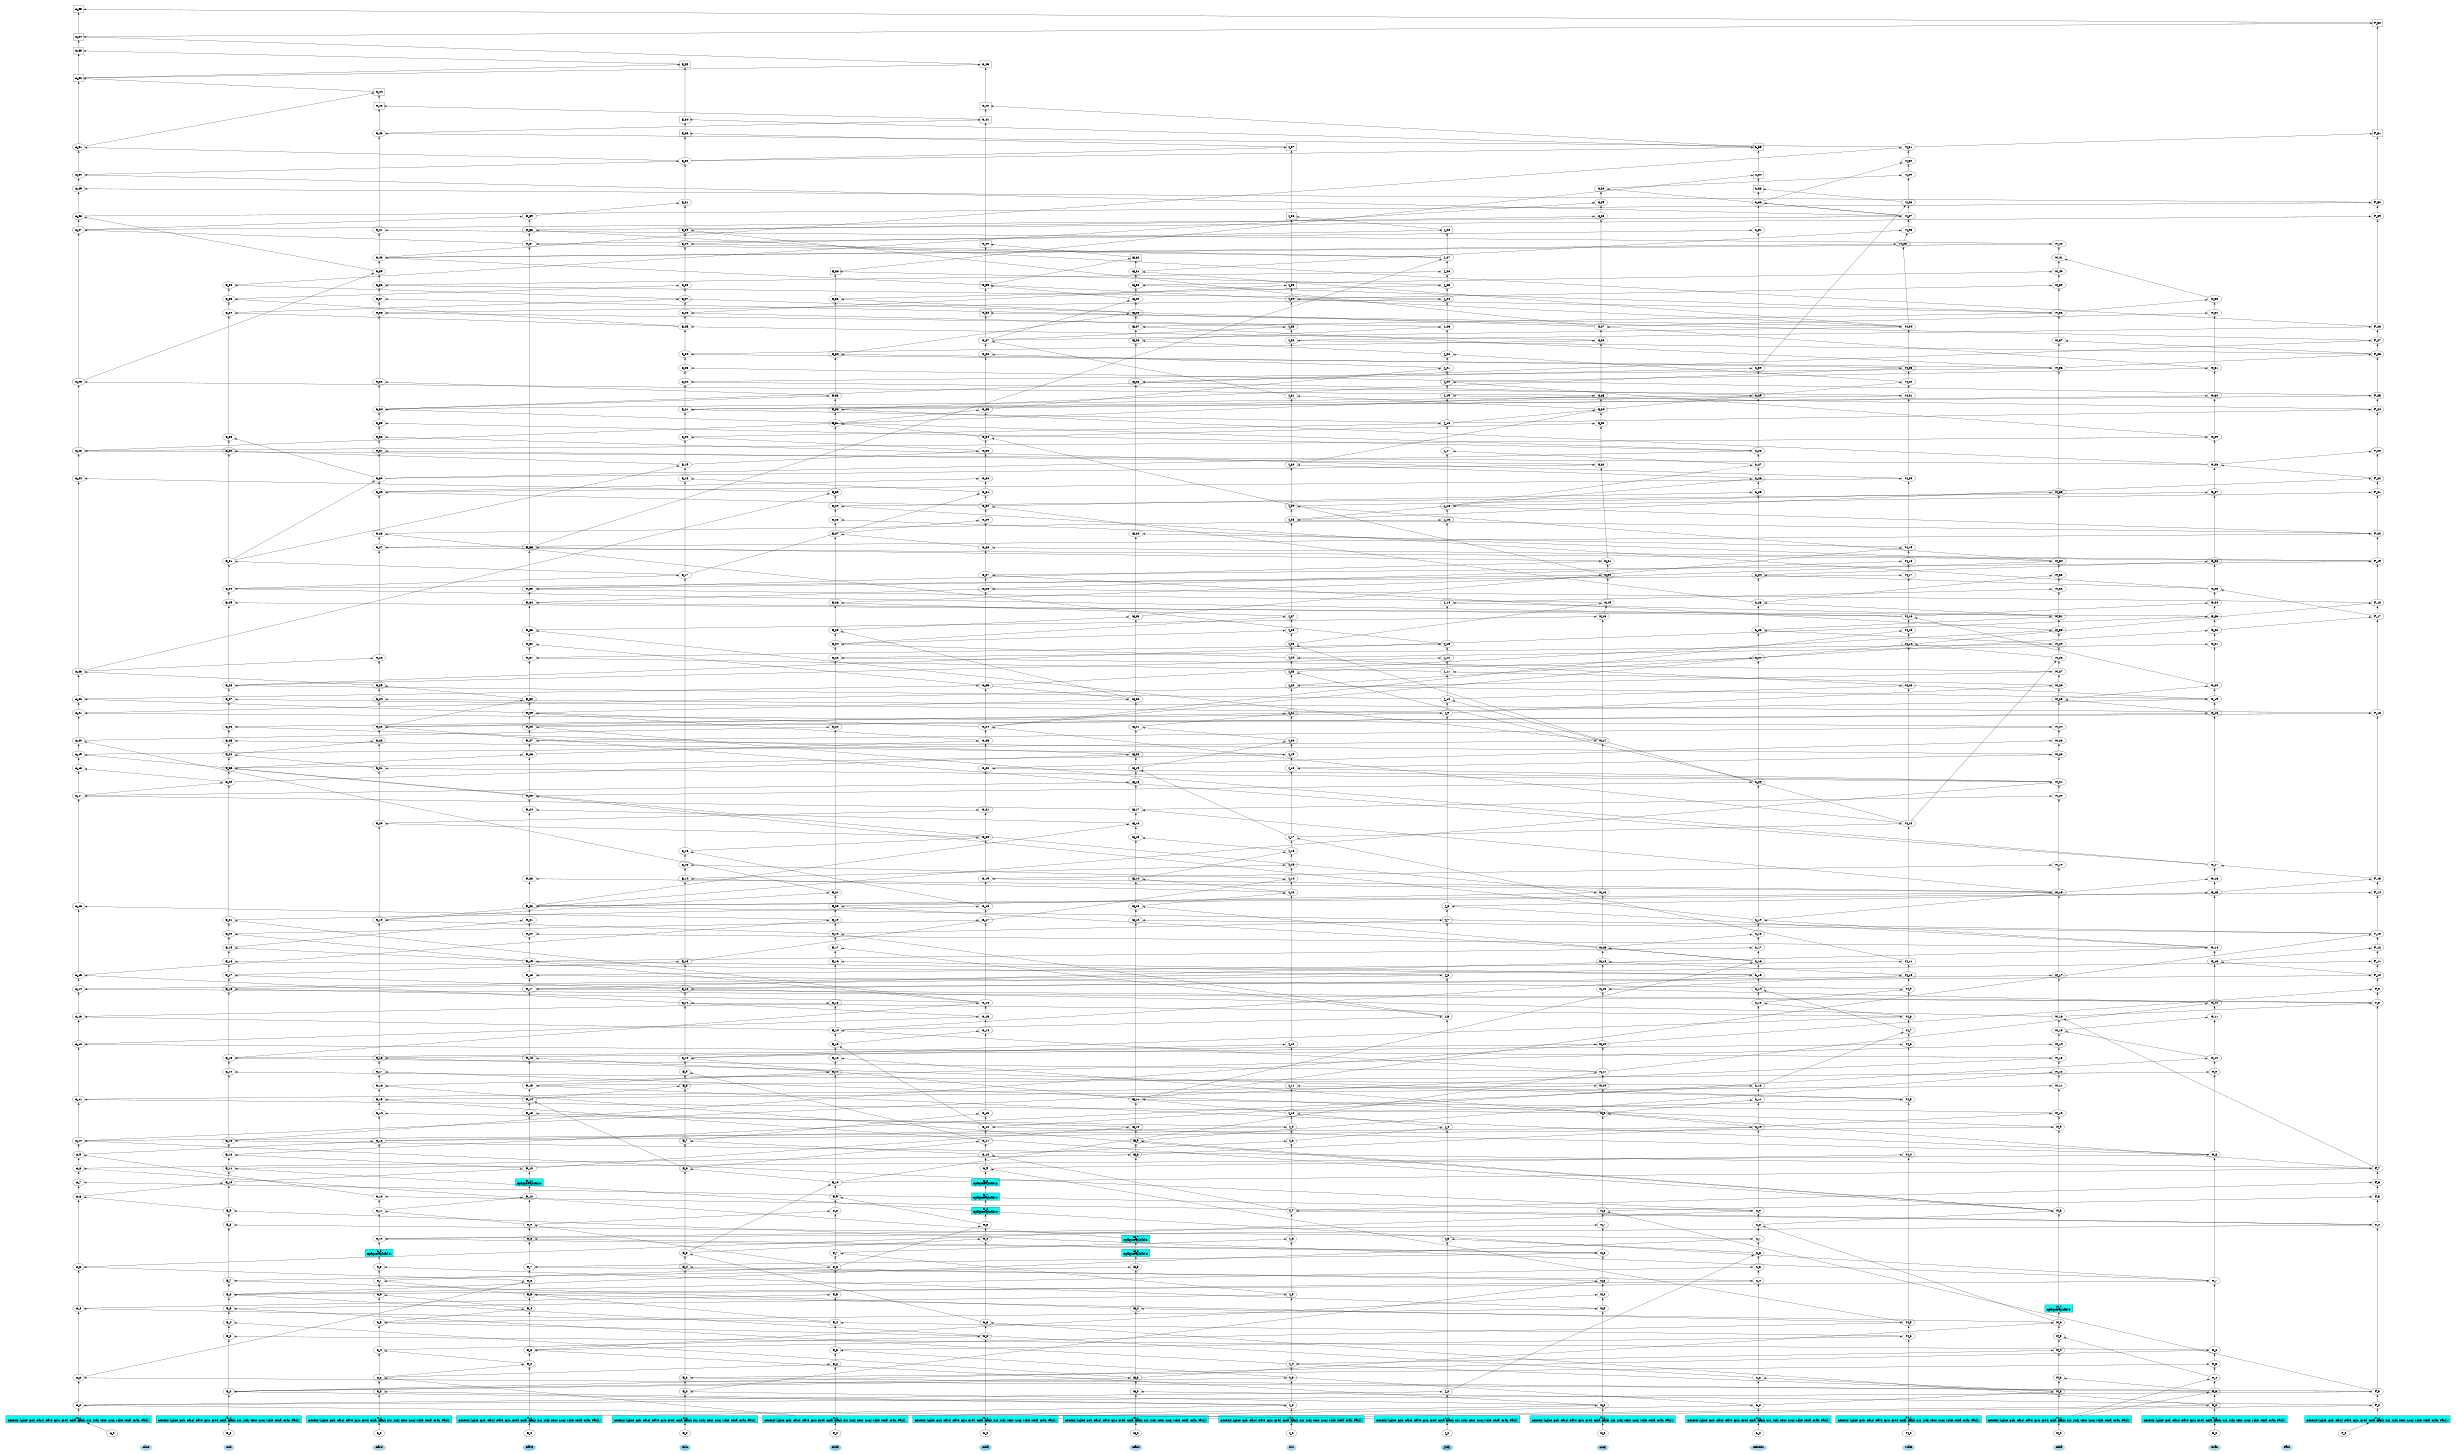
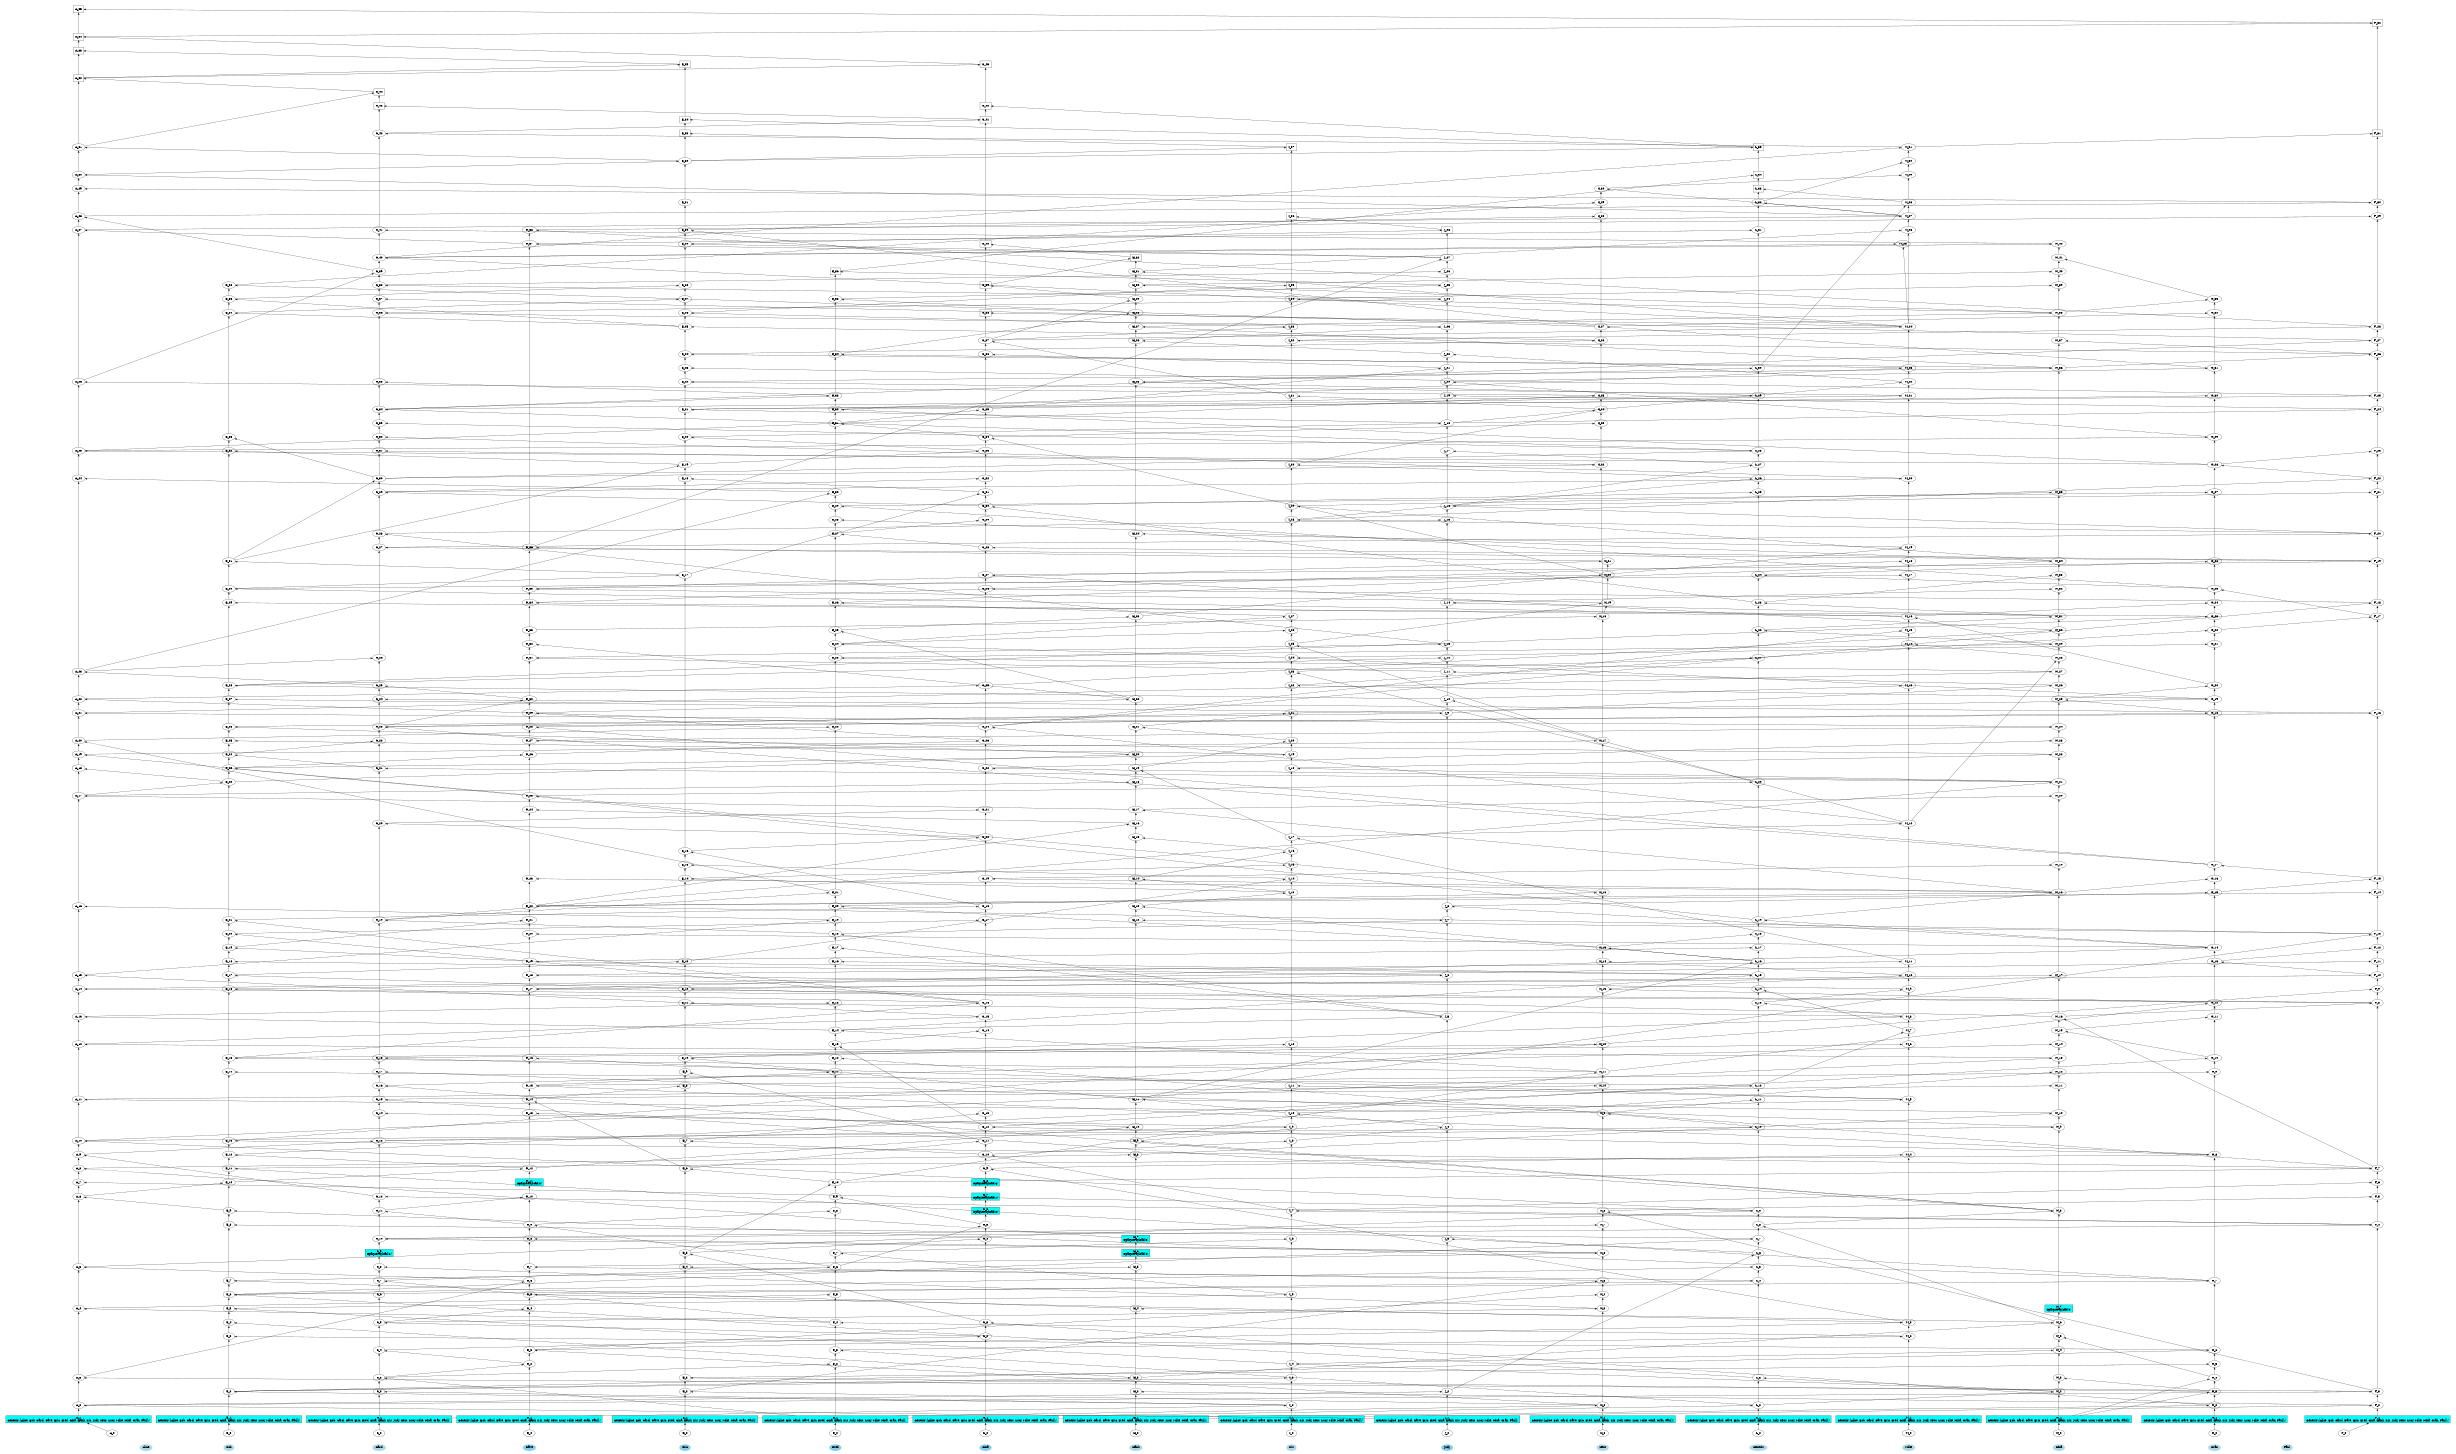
(529, 216) -> none
(1905, 238) -> (1909, 279)
(1604, 514) -> (1602, 549)
(1067, 686) -> none
(466, 1303) -> none
(1603, 1448) -> (1603, 1448)
